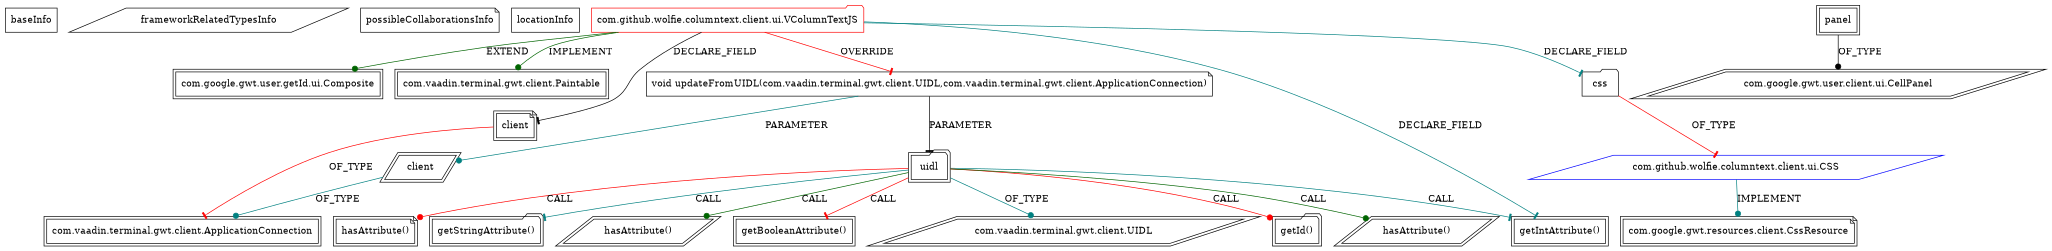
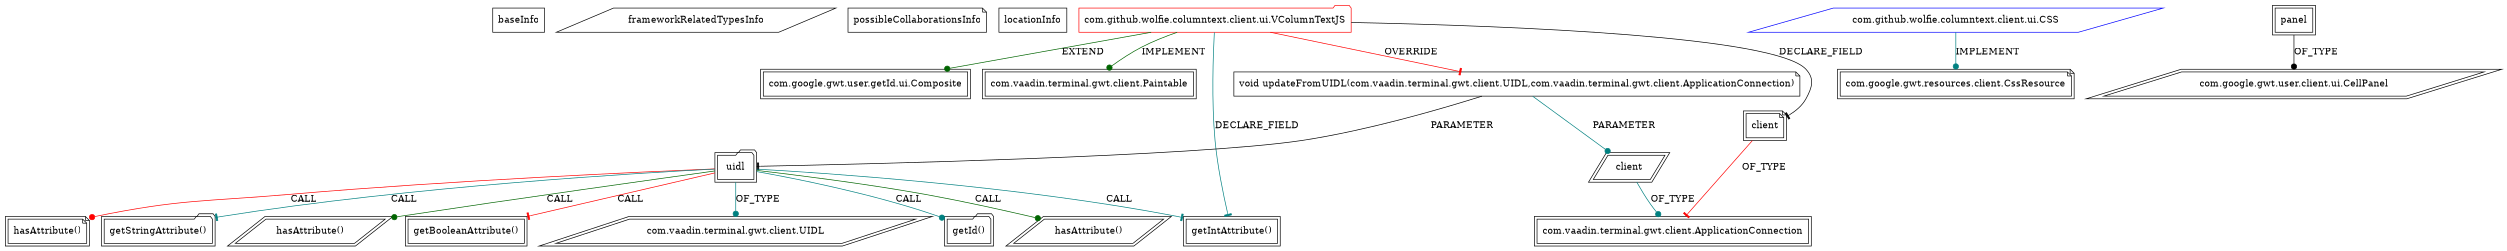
(1600, 84) -> none
(1110, 184) -> (849, 191)
